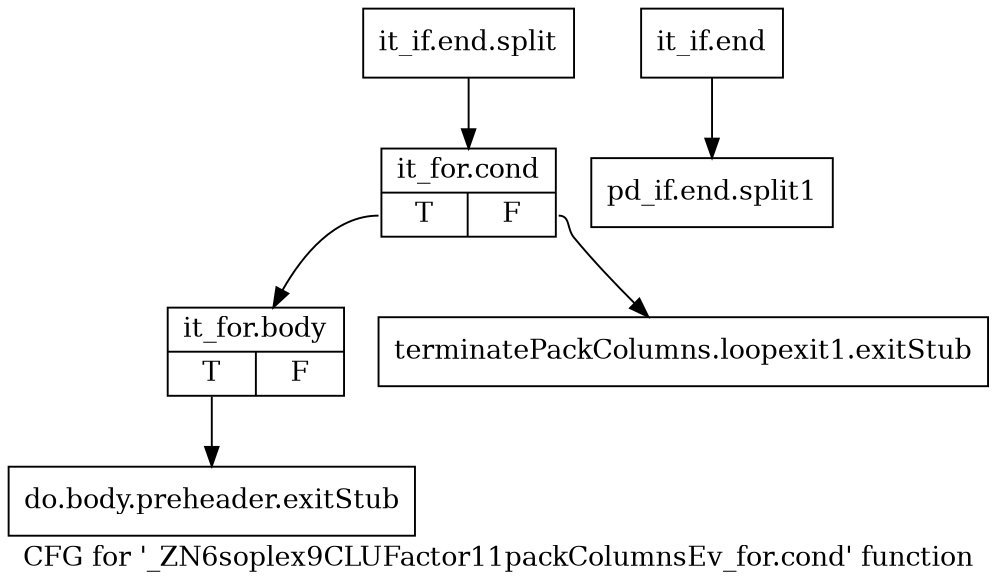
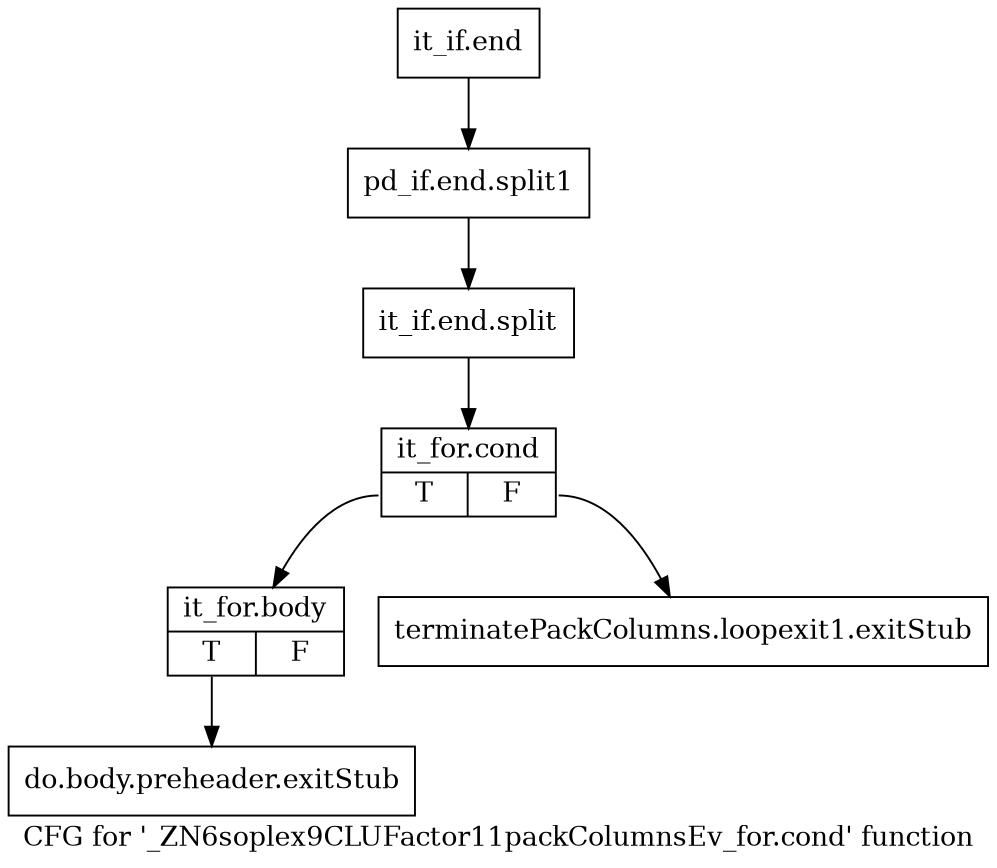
none -> (469, 244)
